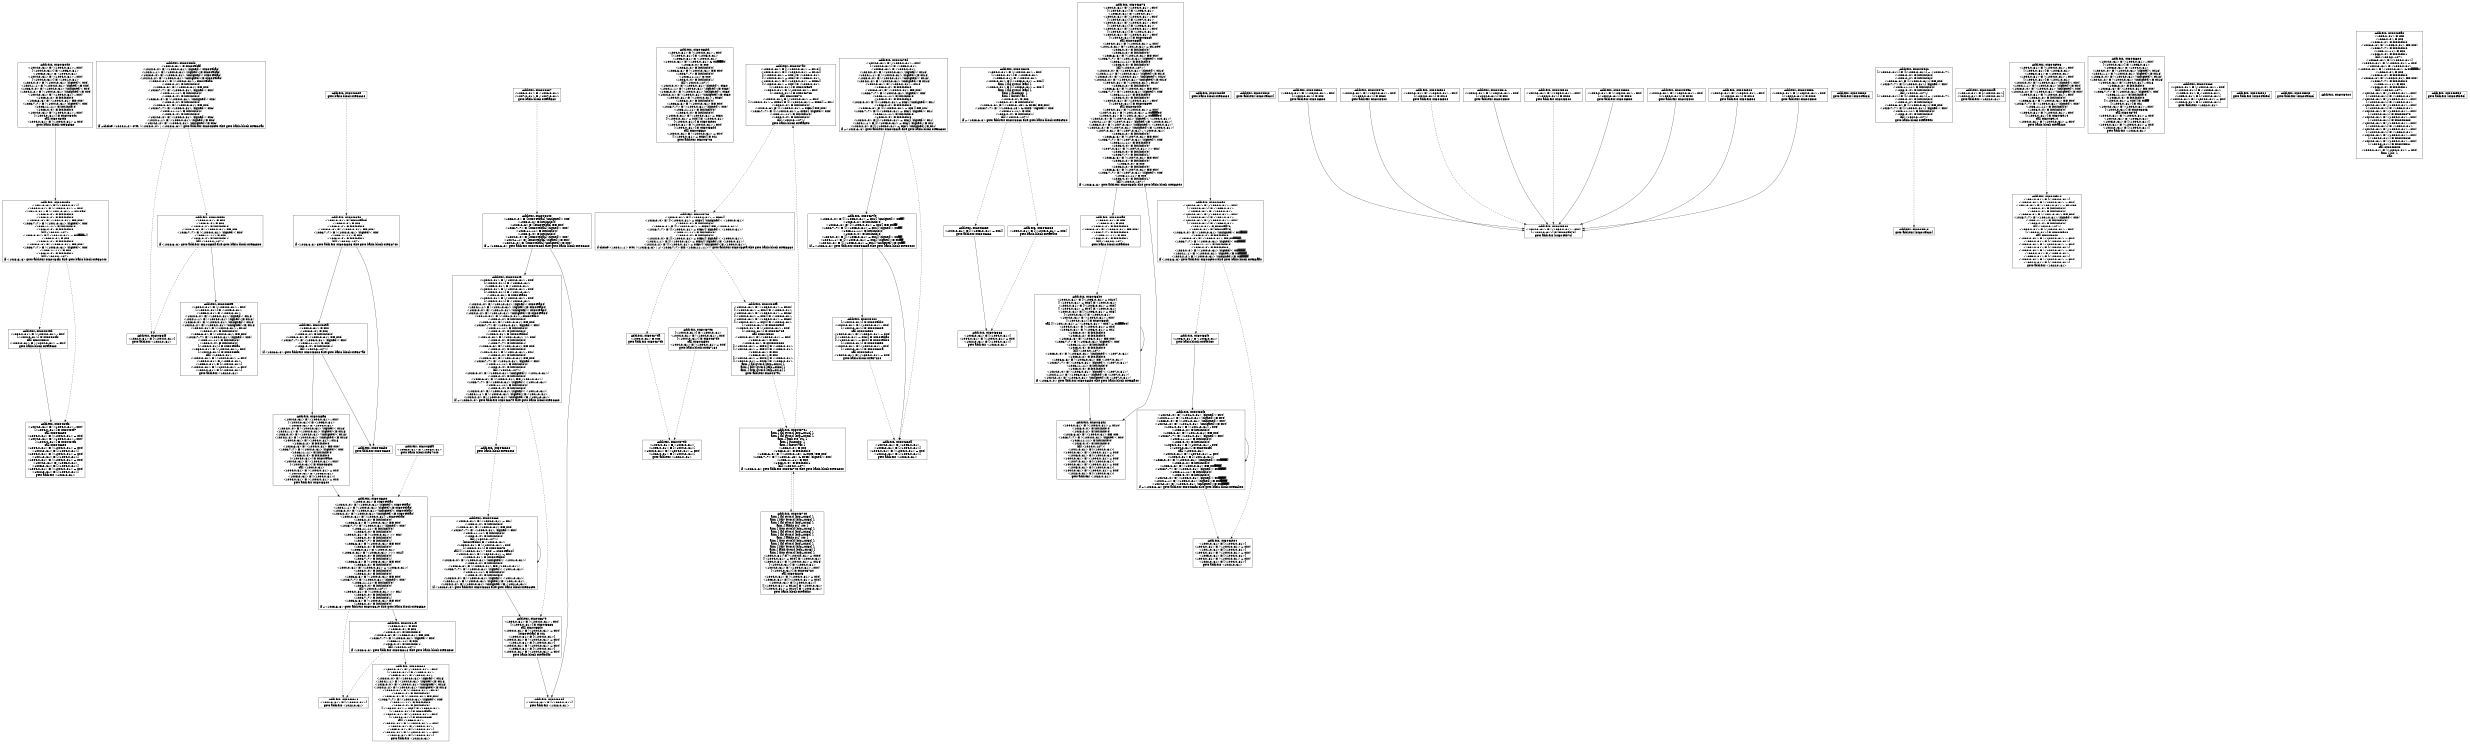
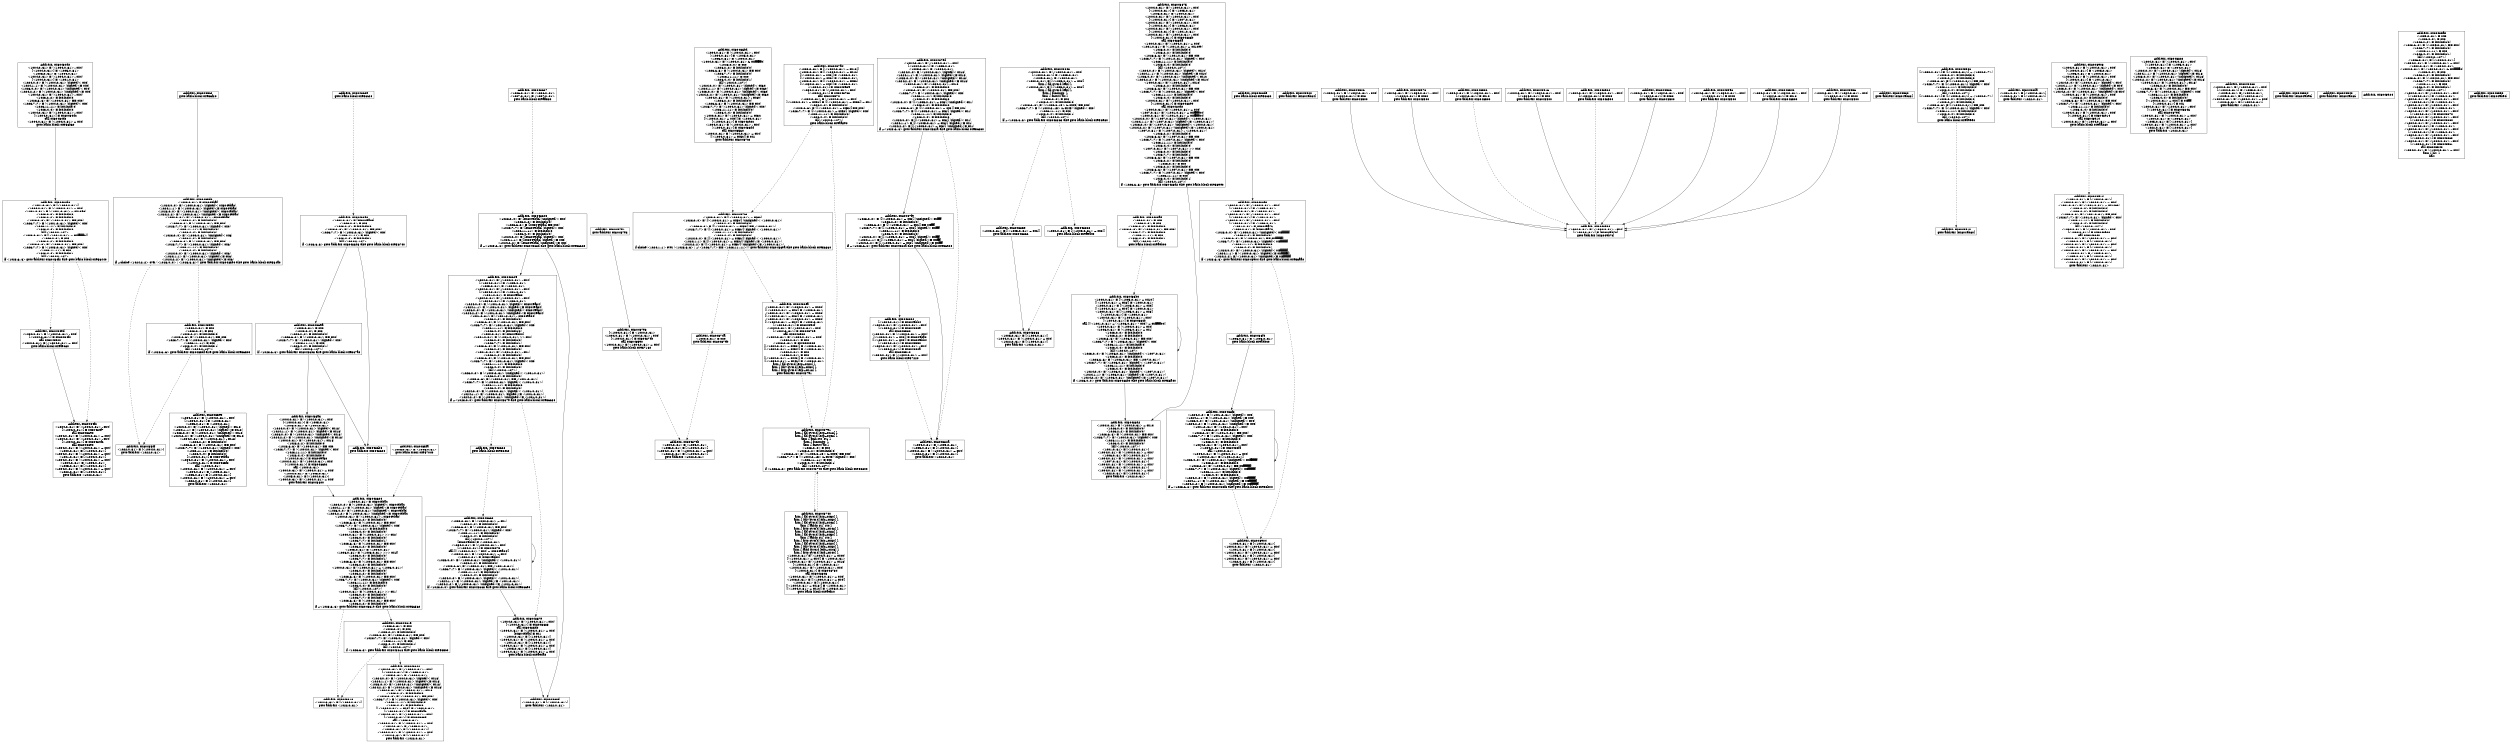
none -> (198, 95)
none -> (610, 231)
